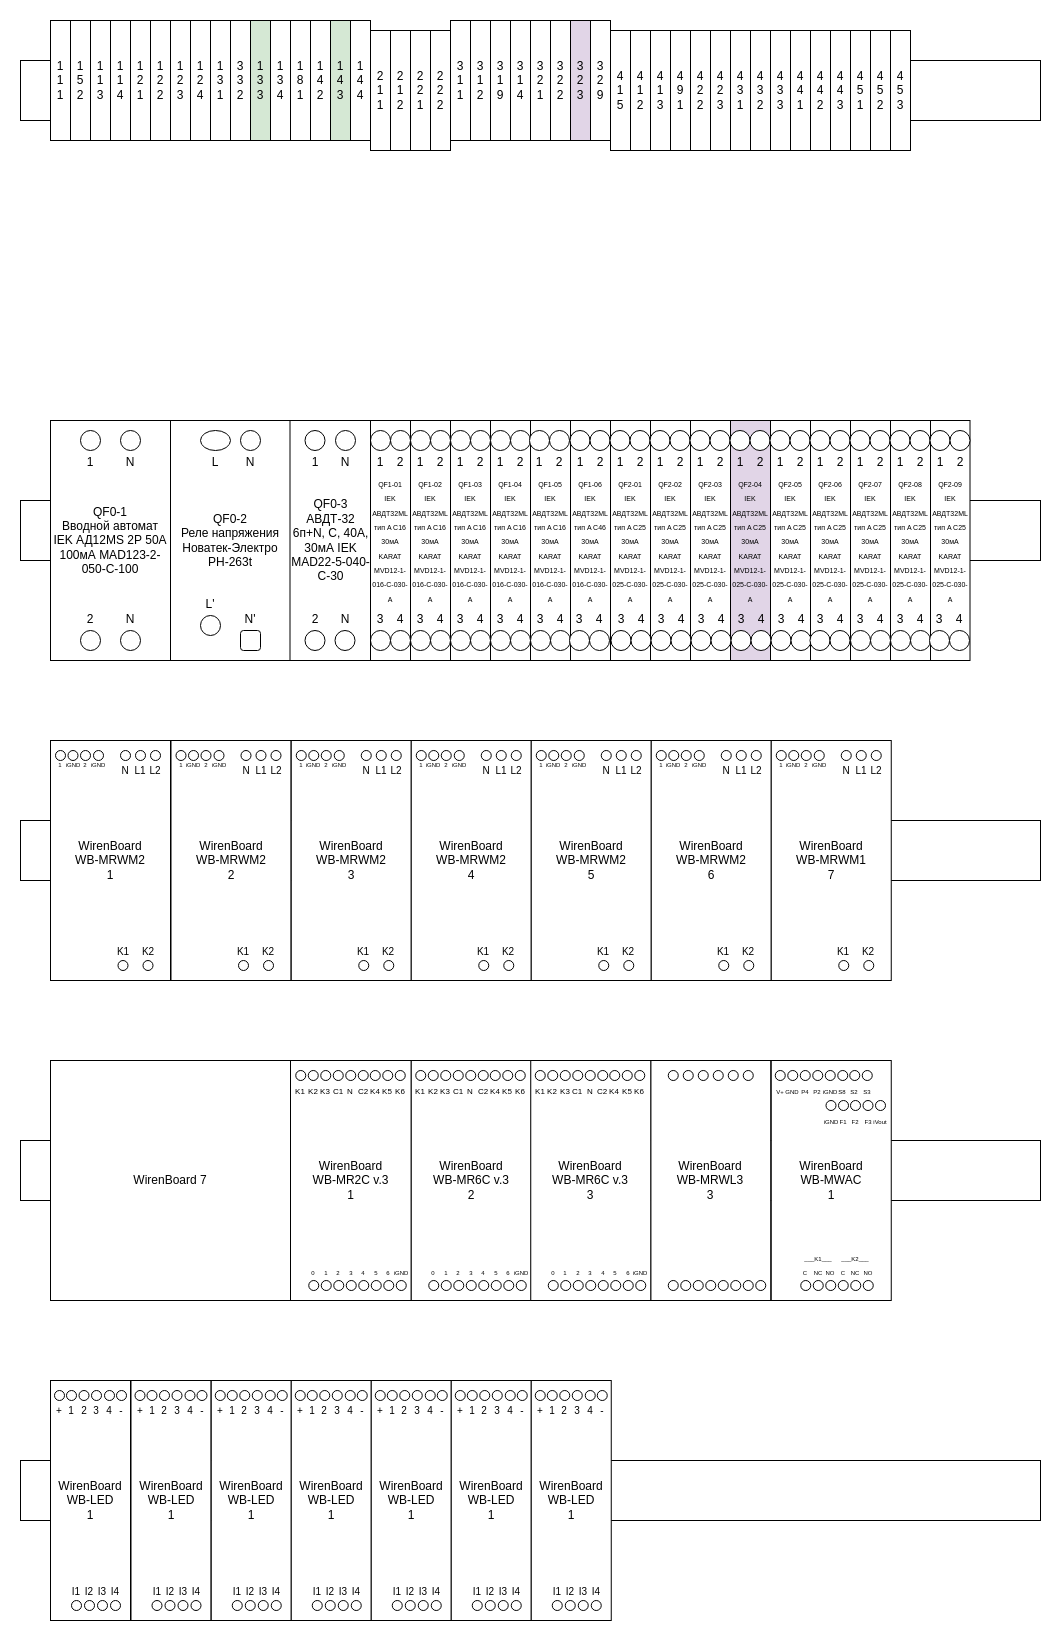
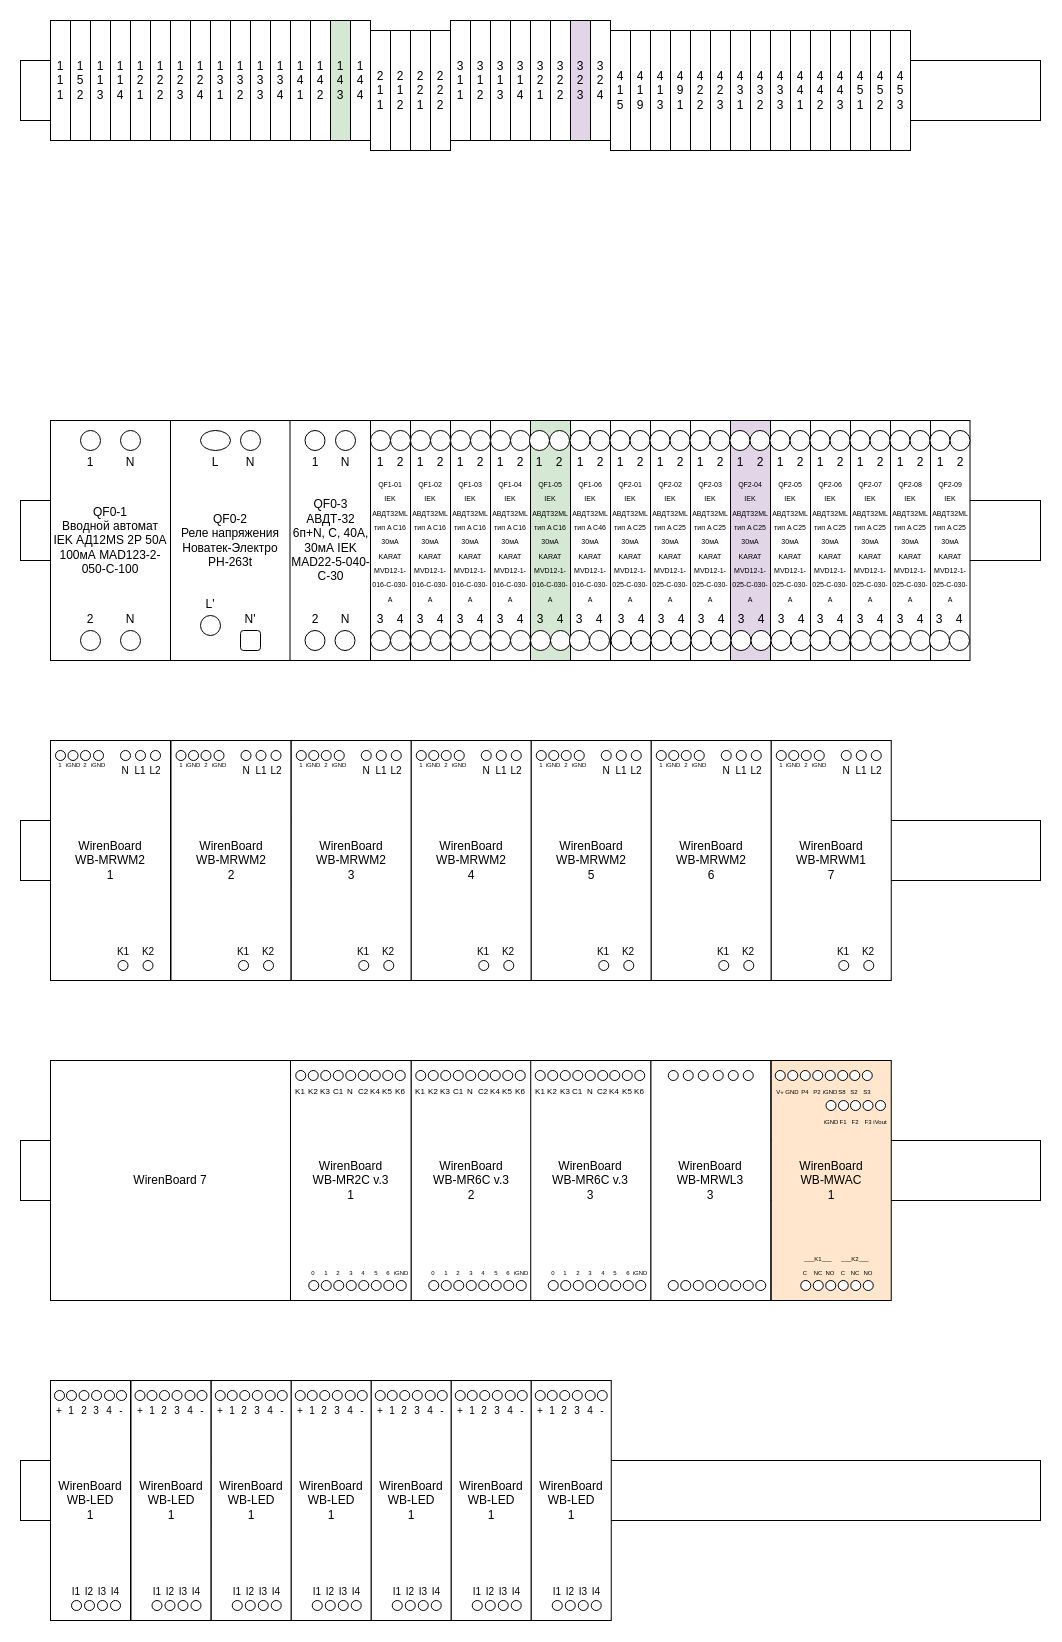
(241, 81) -> (241, 81)
(261, 81) -> (261, 81)
(301, 81) -> (301, 81)
(501, 81) -> (501, 81)
(601, 81) -> (601, 81)
(641, 91) -> (641, 91)
(551, 541) -> (551, 541)
(831, 1181) -> (831, 1181)
